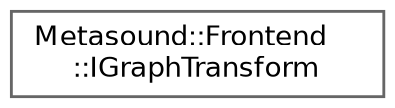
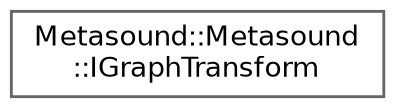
(198, 54) -> (198, 54)
